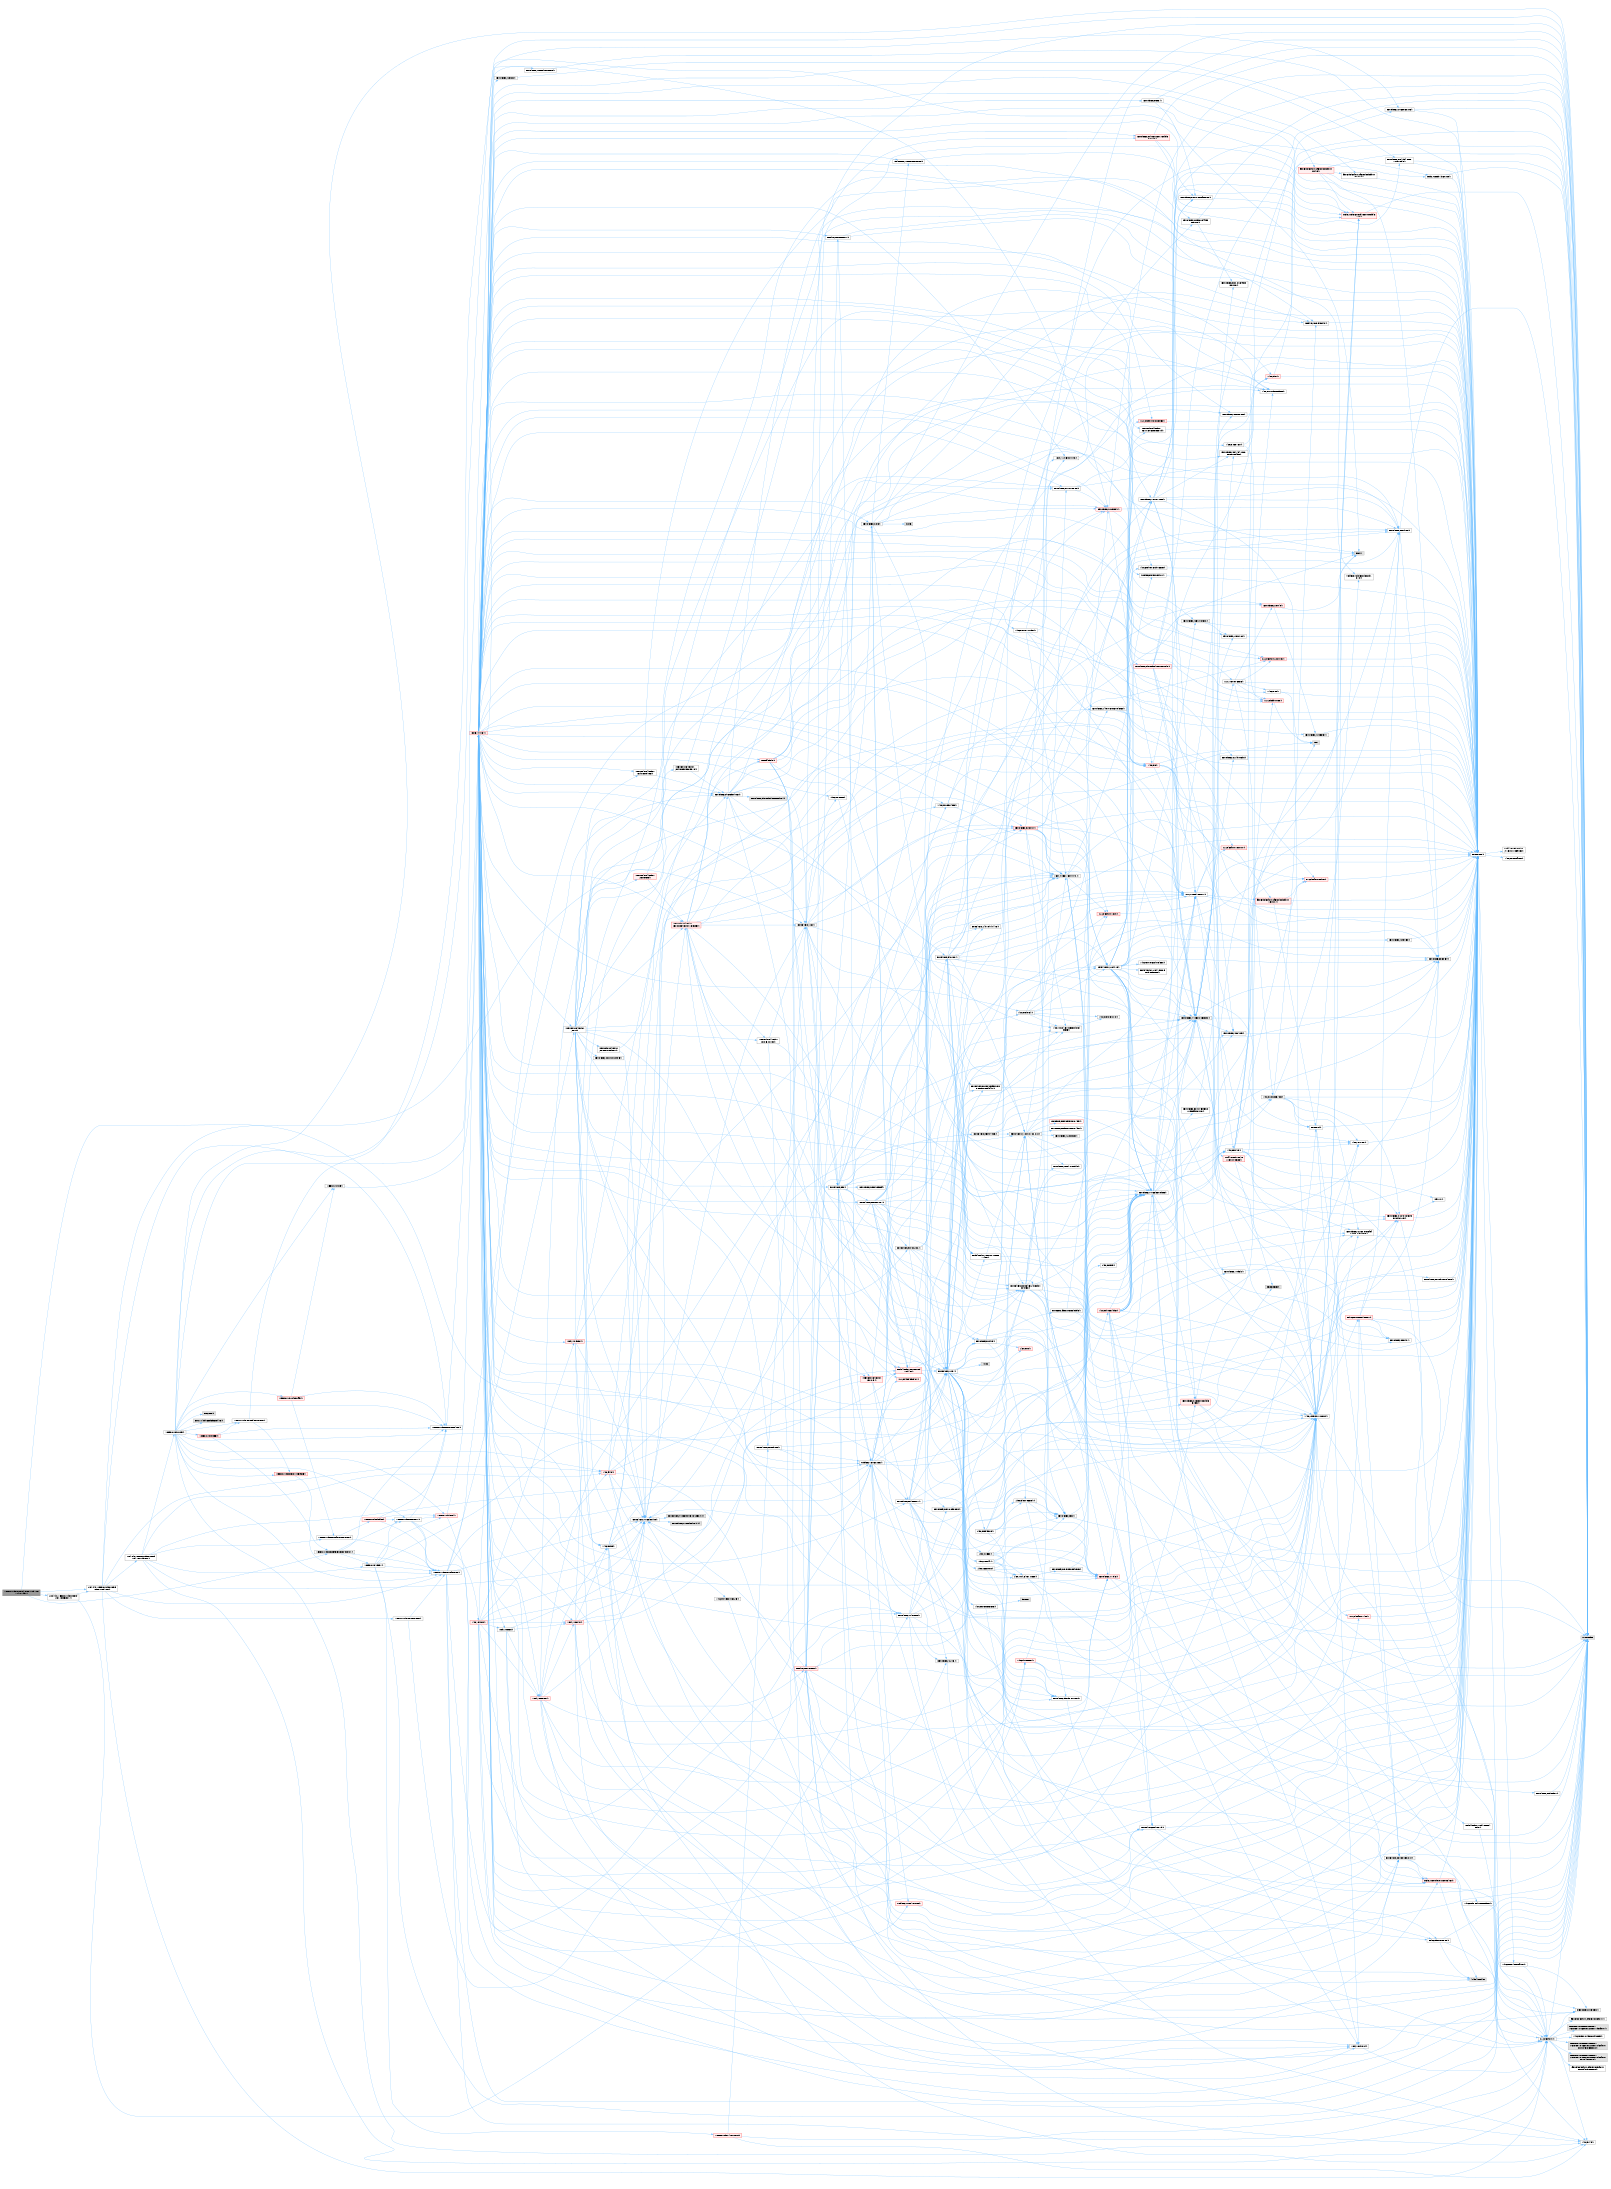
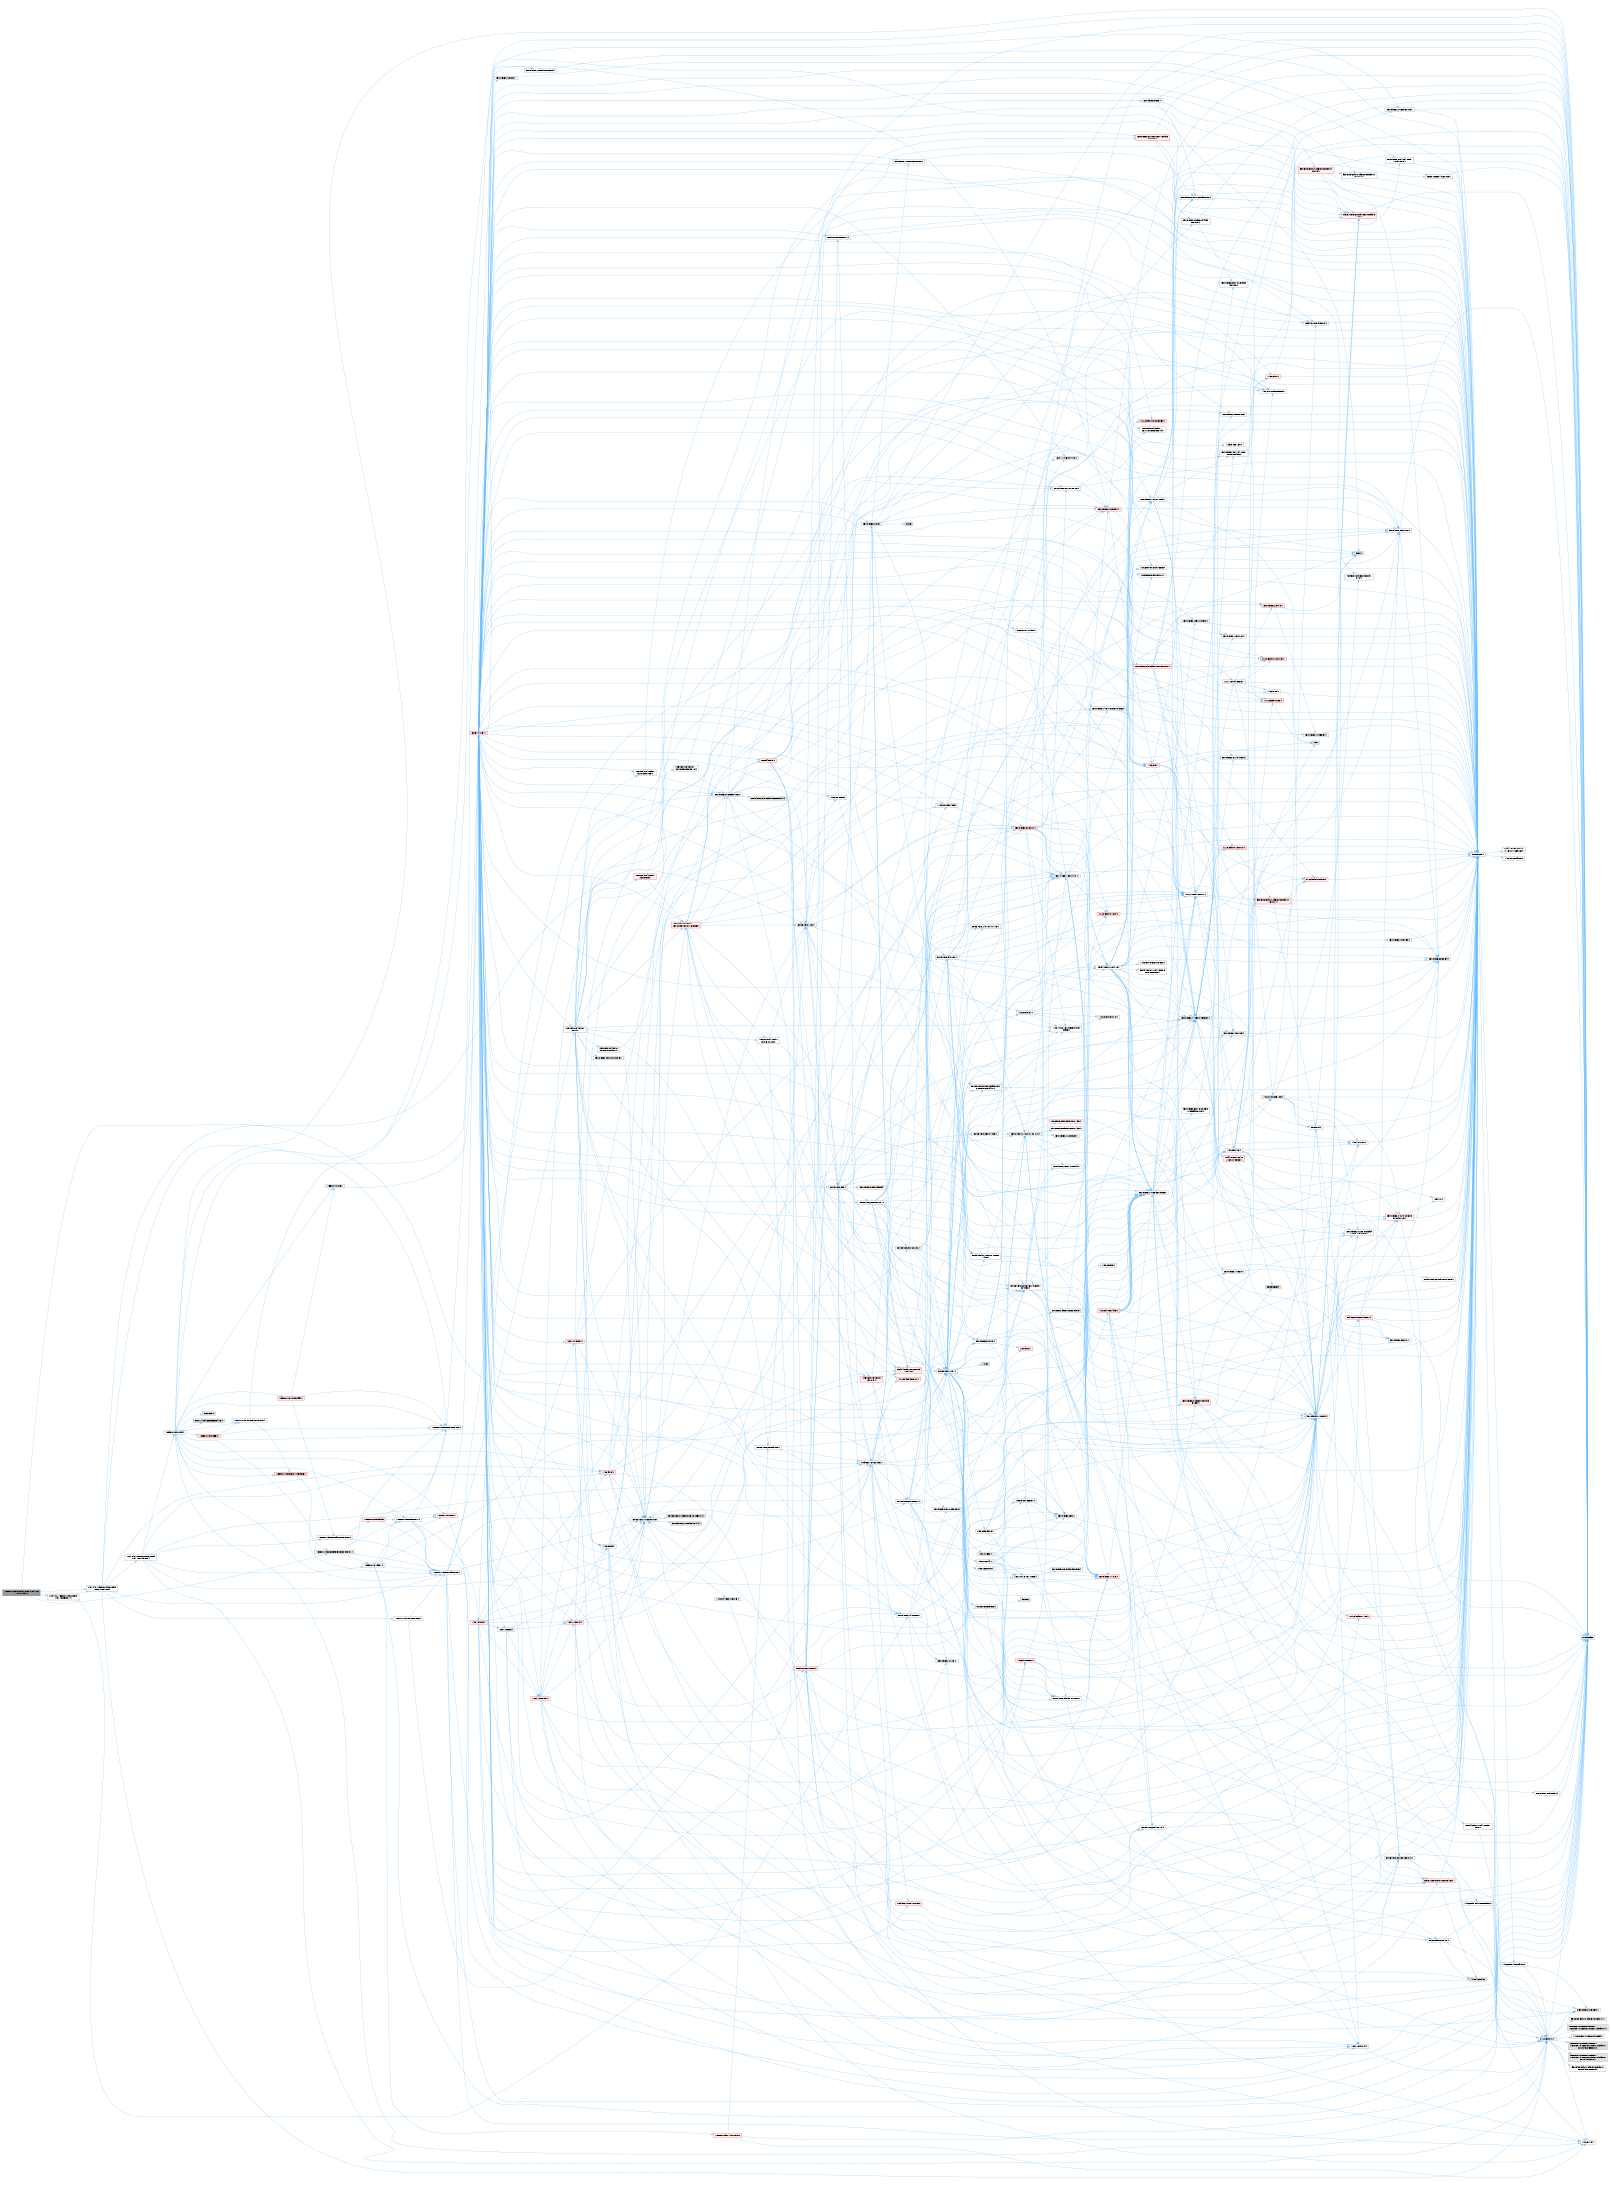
(1196, 1110) -> (1196, 1110)
